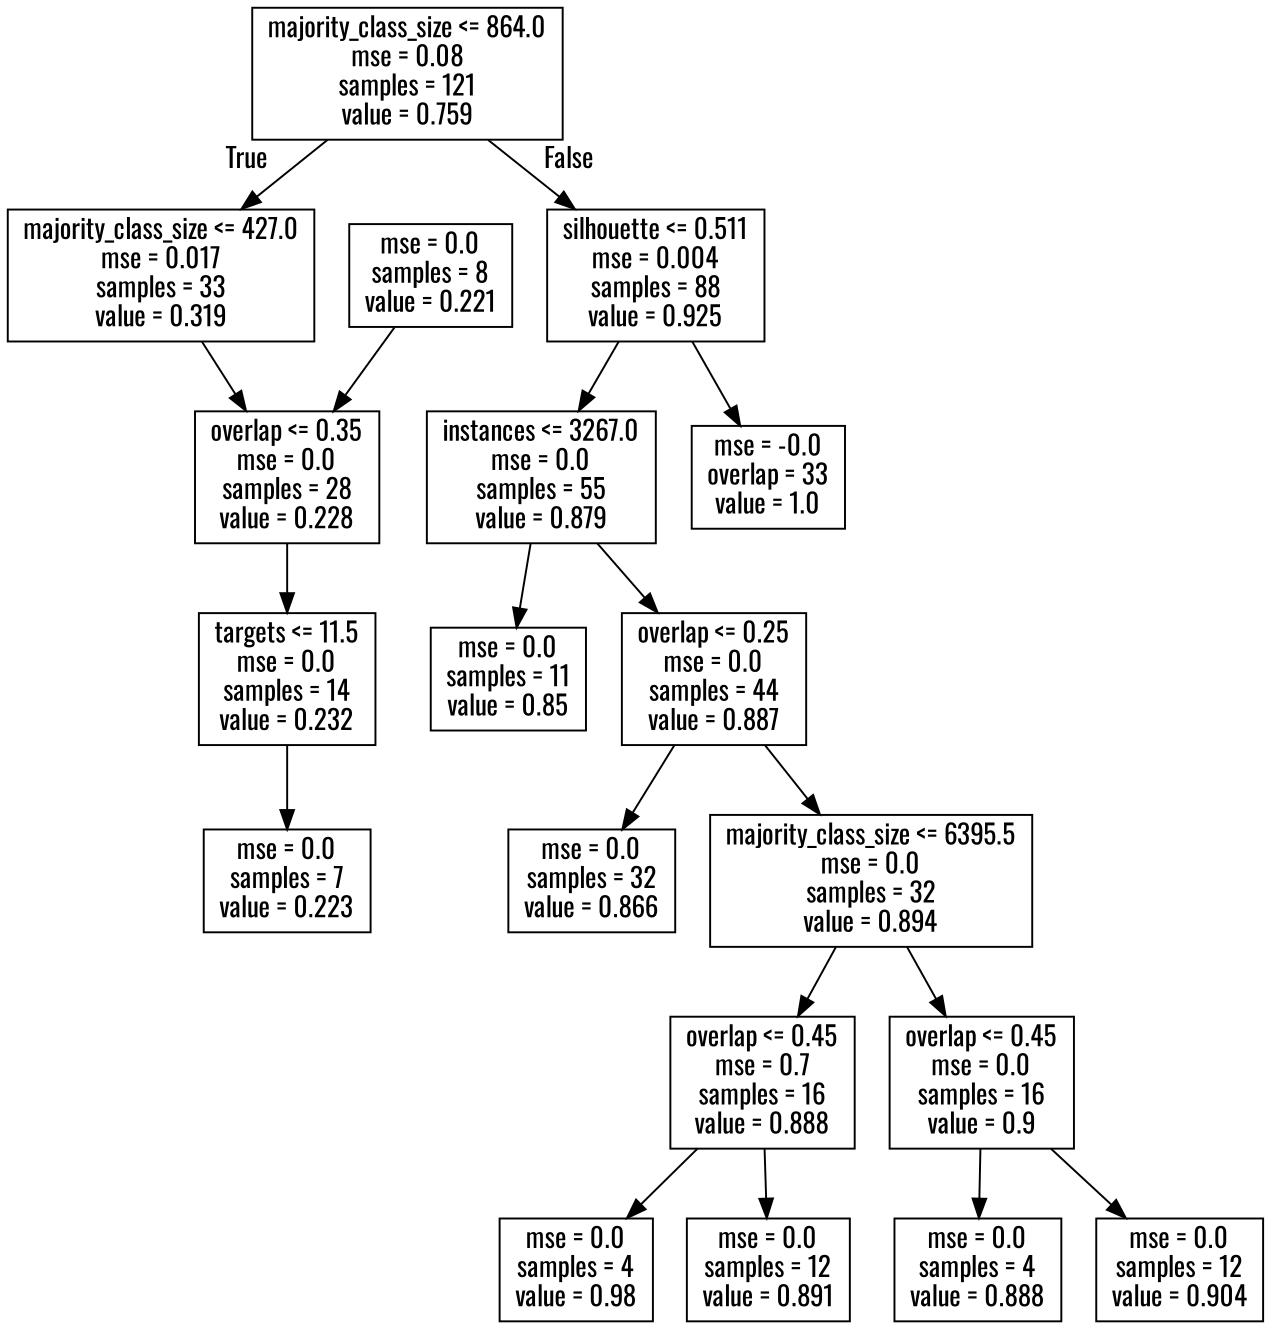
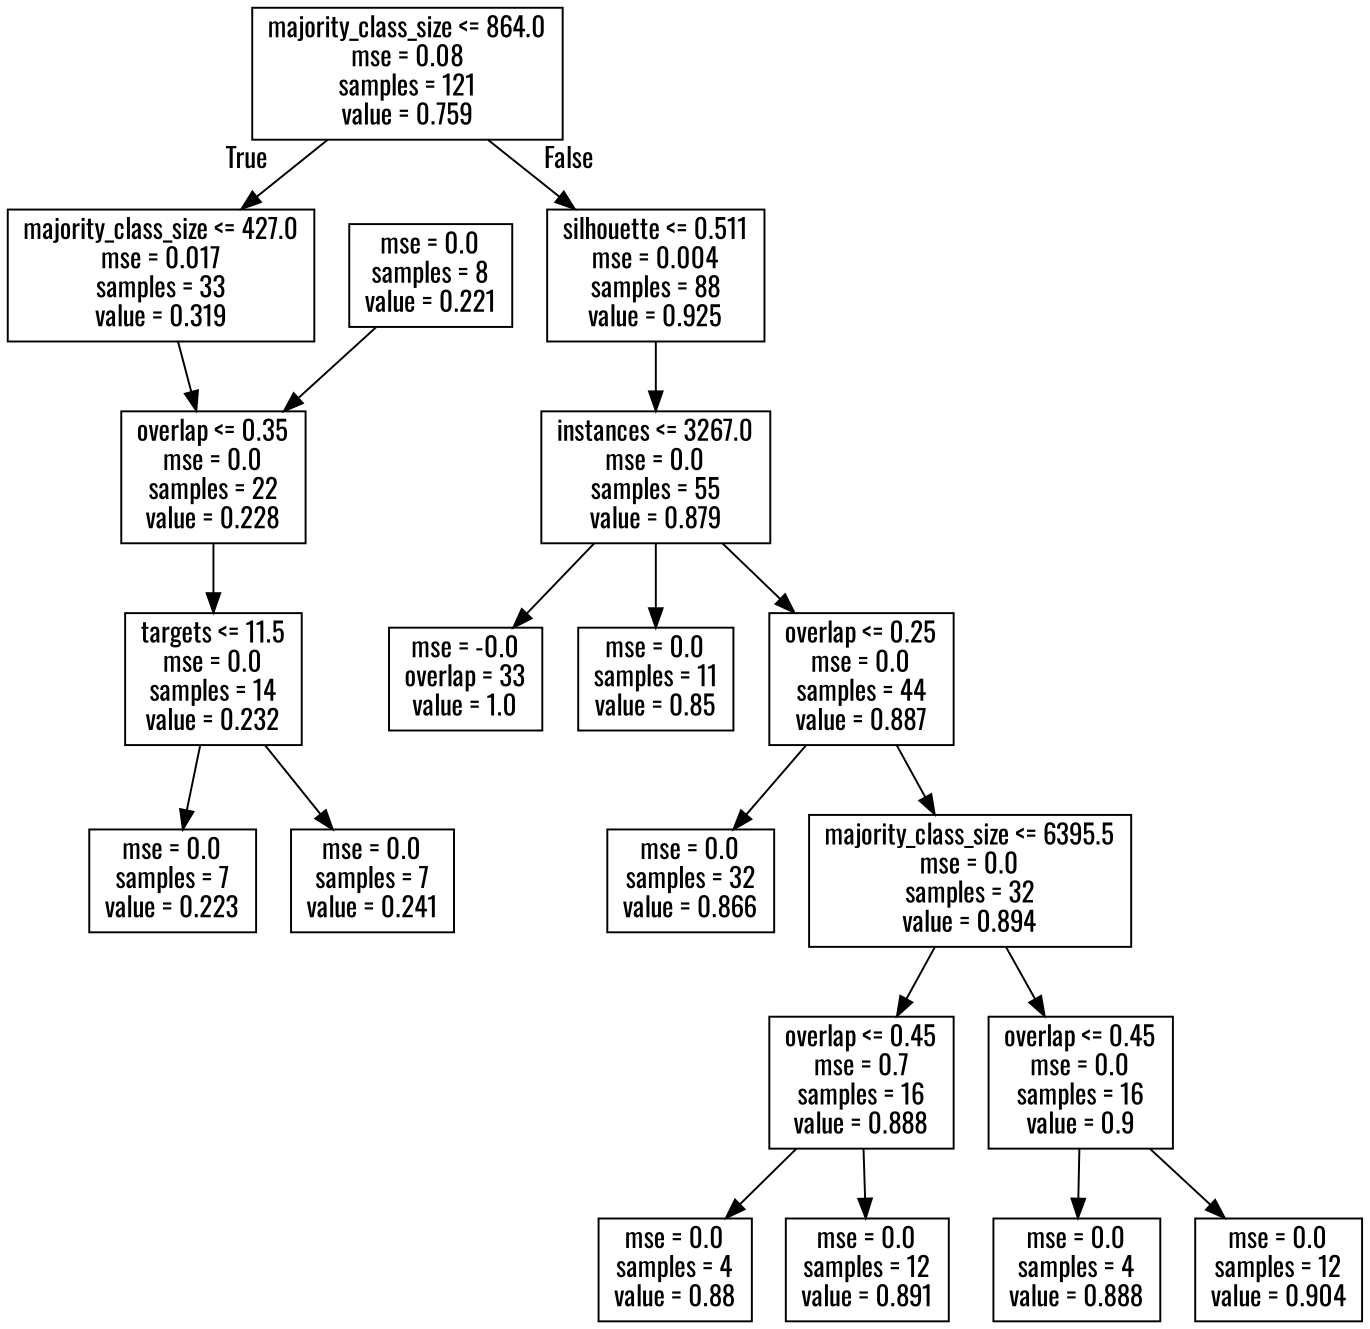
(711, 375) -> (560, 578)
(287, 477) -> (213, 477)
none -> (373, 881)
(576, 1270) -> (675, 1270)
